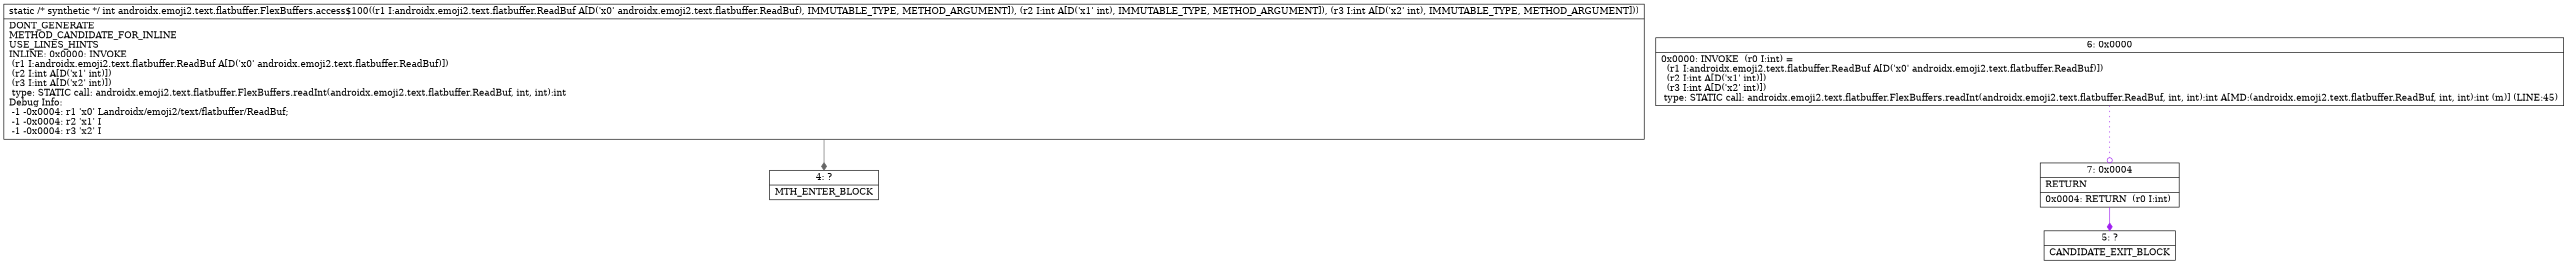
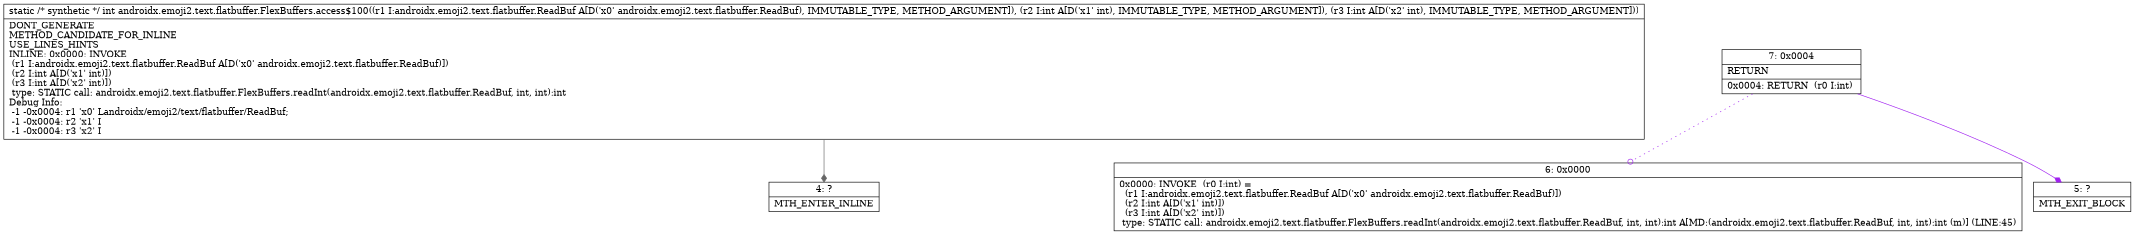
(2110, 132) -> (1693, 127)
(824, 192) -> (824, 204)
(2110, 253) -> (2082, 204)
